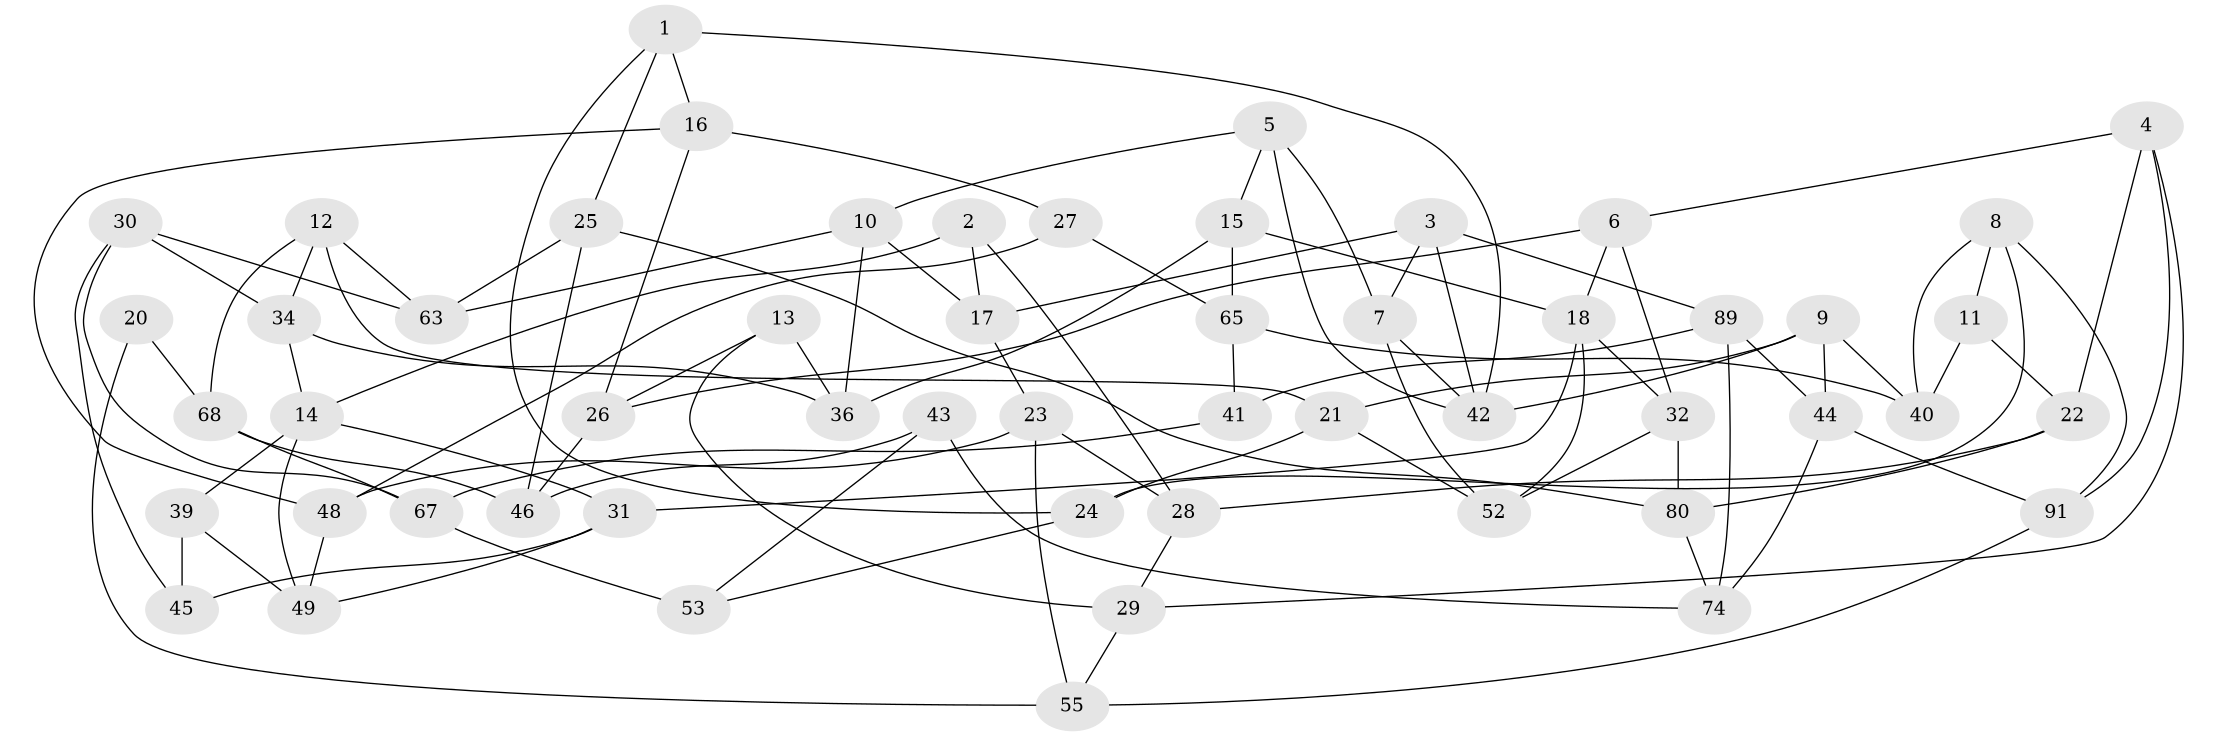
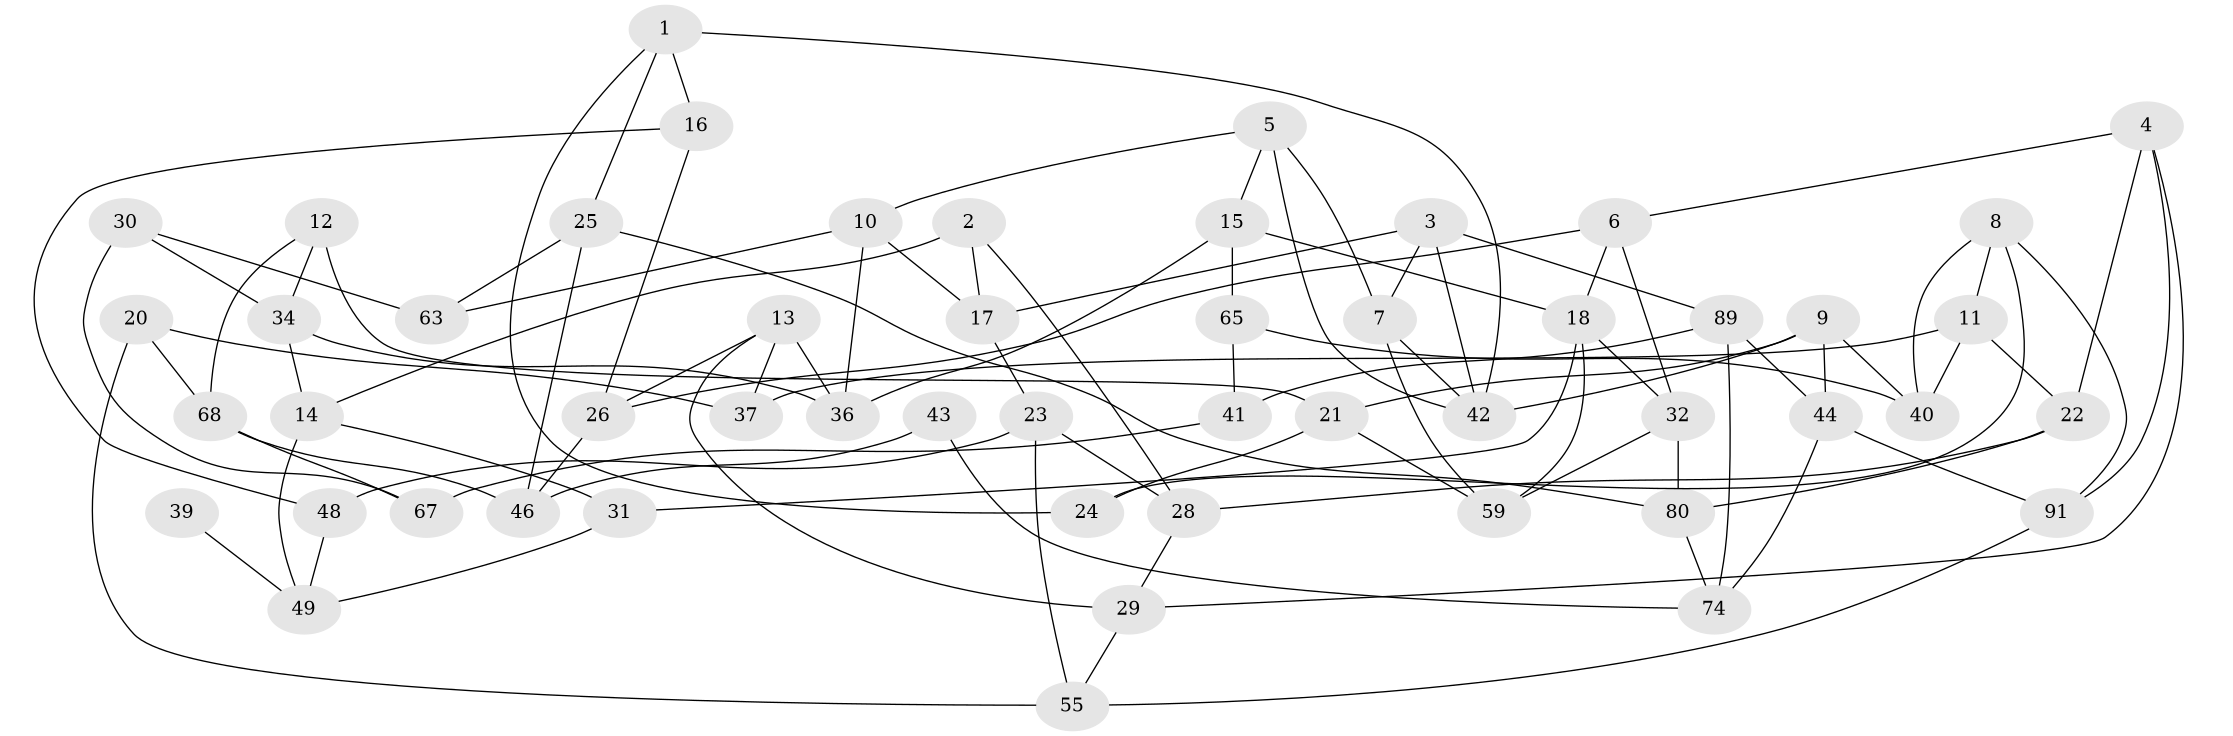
(1066, 223) -> none
(377, 271) -> none
none -> (746, 416)
(248, 462) -> none
(1494, 513) -> (1494, 513)
(182, 610) -> none
(694, 610) -> none
